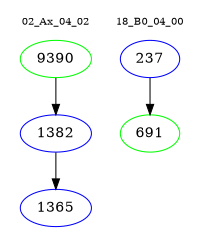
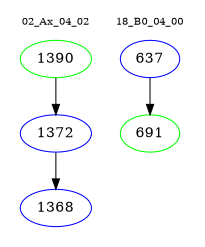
(56, 59) -> (56, 59)
(150, 59) -> (150, 59)
(56, 133) -> (56, 133)
(56, 208) -> (56, 208)
